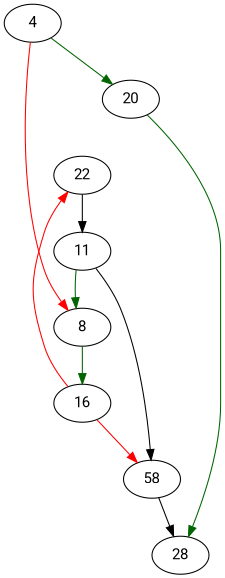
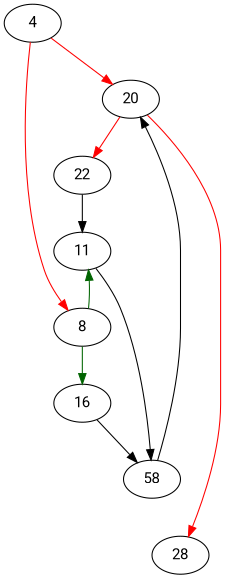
(77, 58) -> (77, 58)
(75, 284) -> (89, 294)
(33, 295) -> (110, 133)
(221, 312) -> (221, 312)
(113, 437) -> (113, 437)
(164, 512) -> (180, 292)
